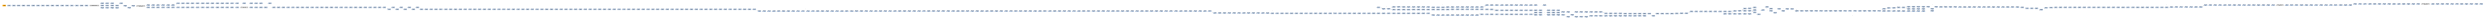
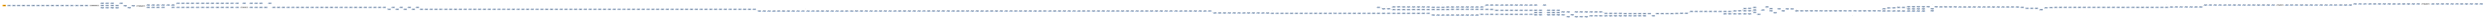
(168, 7) -> none
